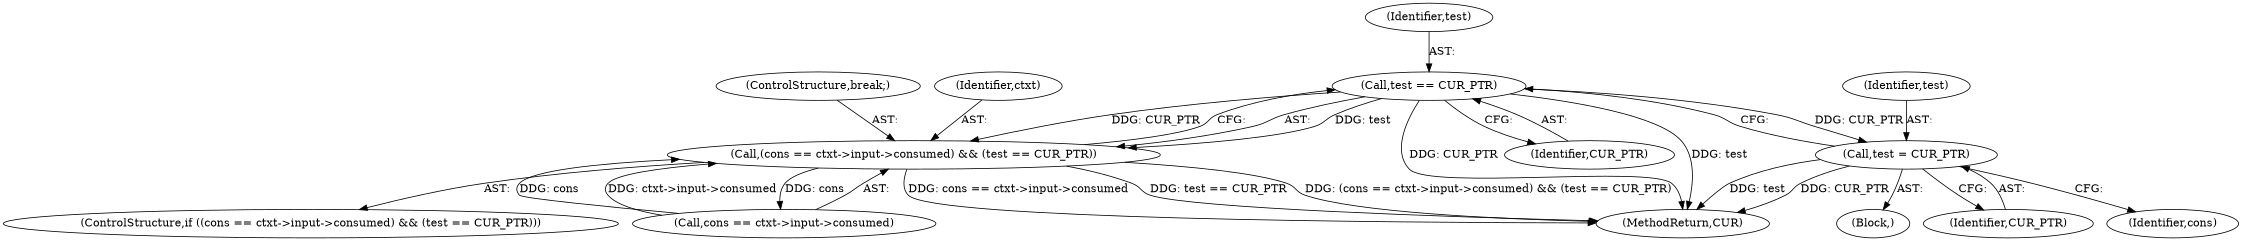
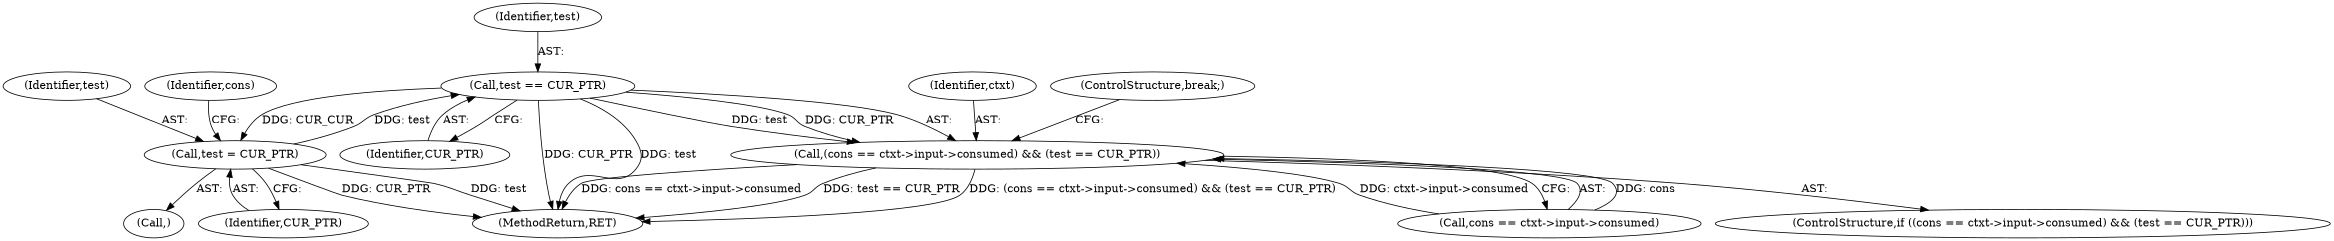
(887, 121) -> (1091, 121)
(1757, 121) -> (402, 121)
(1859, 121) -> (308, 121)
(1207, 122) -> none
(2044, 186) -> (209, 118)
(815, 189) -> (1558, 189)
(1683, 224) -> (558, 224)
(1873, 224) -> (154, 224)
